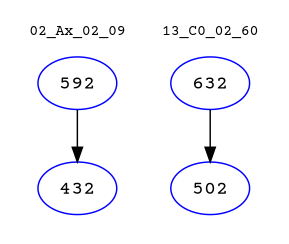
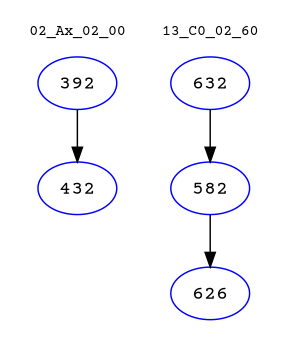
(78, 31) -> (78, 31)
(77, 83) -> (77, 83)
(210, 188) -> (210, 188)
none -> (210, 293)
